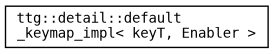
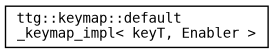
(137, 27) -> (137, 27)
